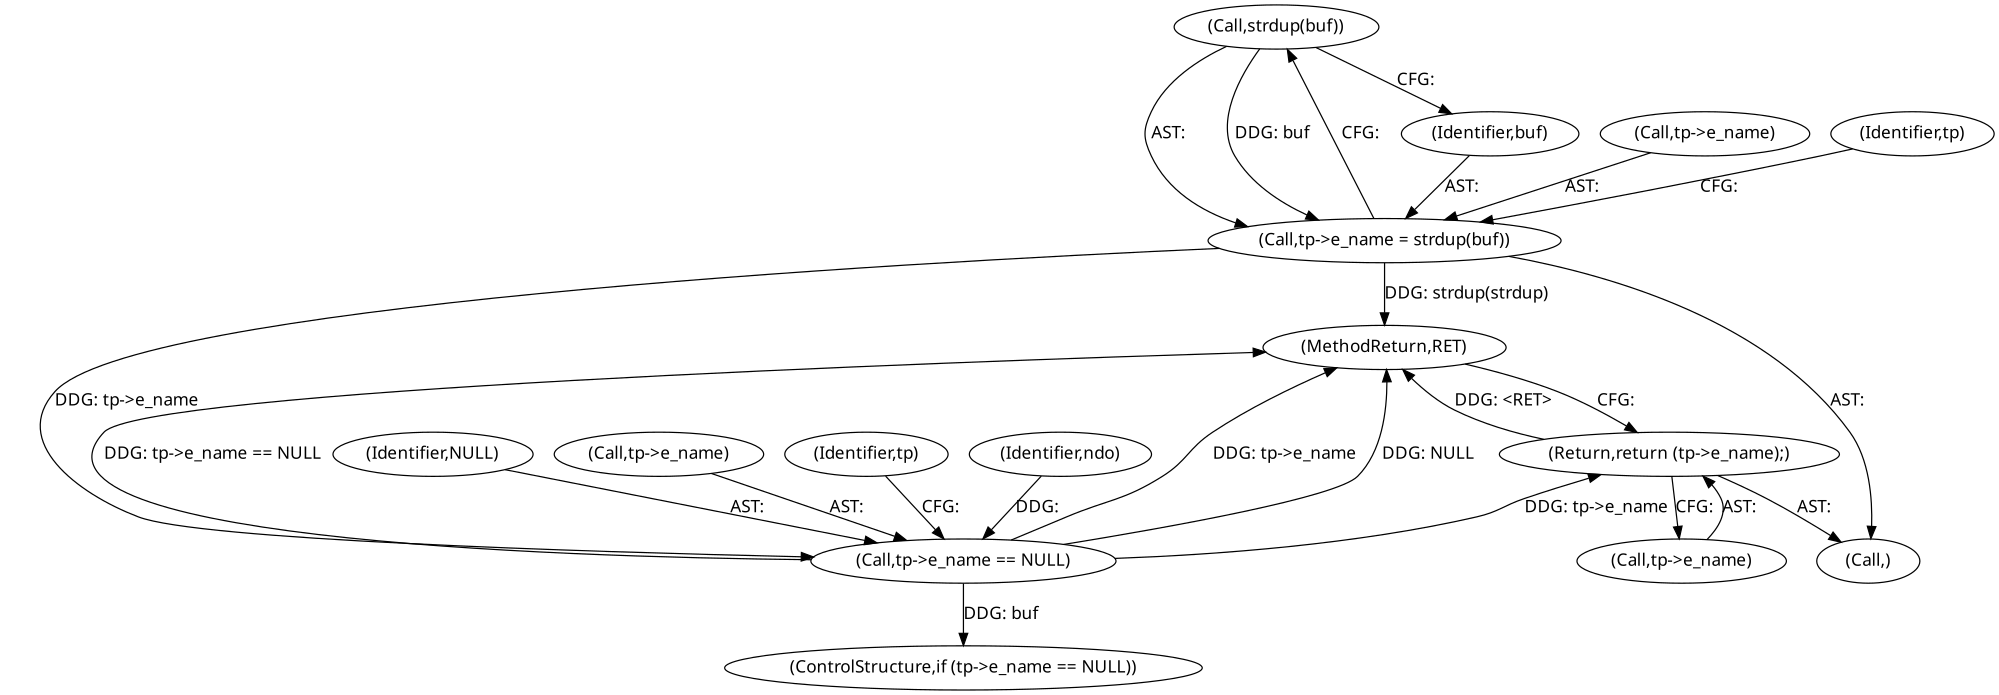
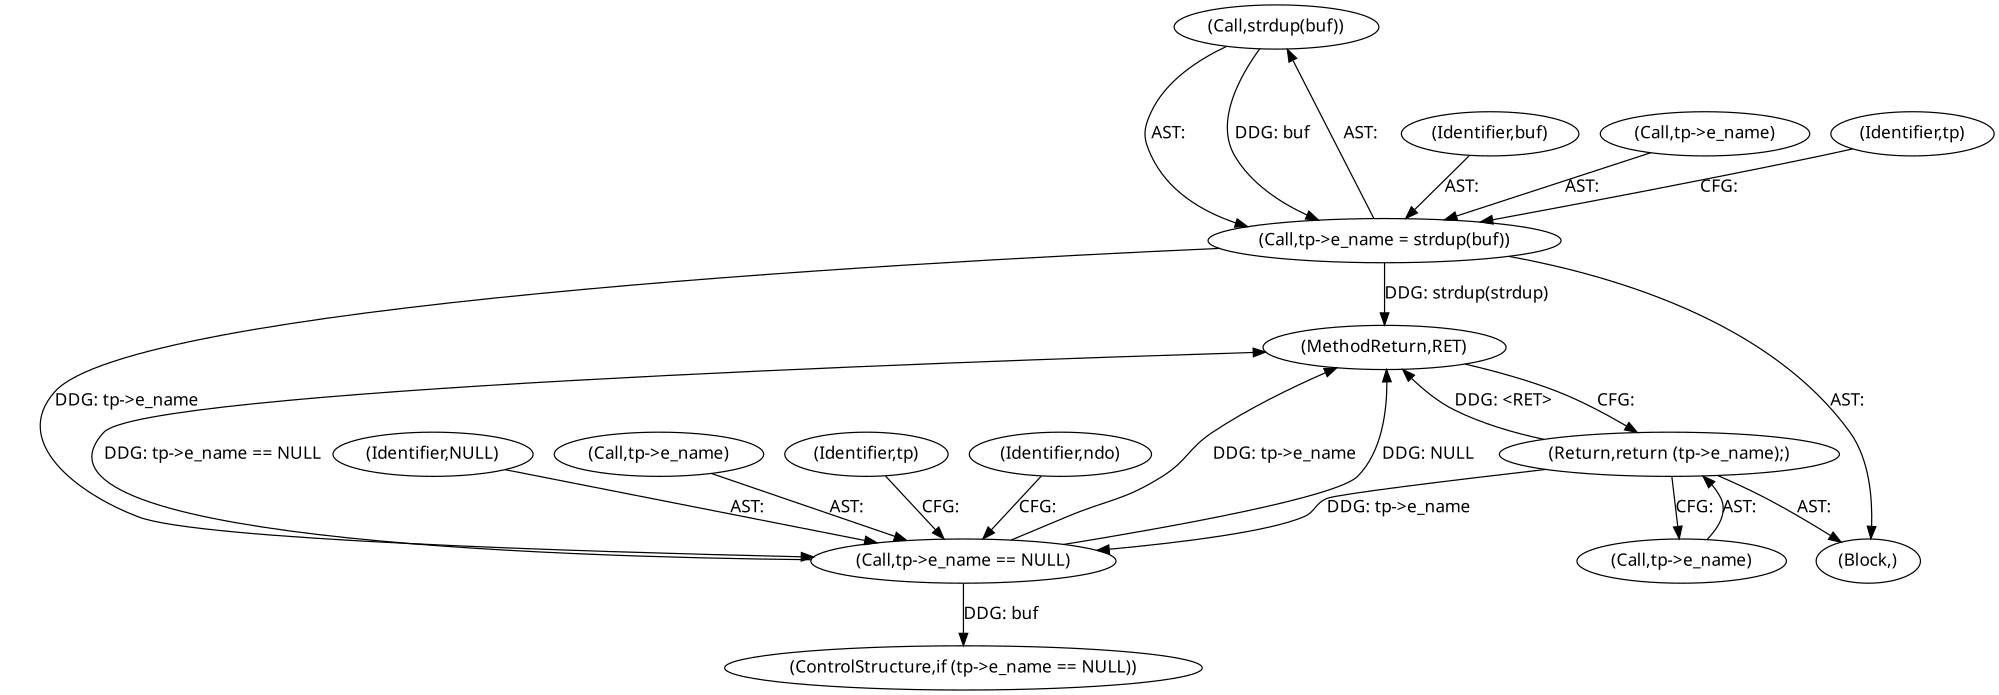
(1378, 78) -> none
(1363, 134) -> (1363, 134)
(1040, 508) -> (1040, 508)
(1356, 538) -> (1324, 500)
(1868, 561) -> (1868, 561)
